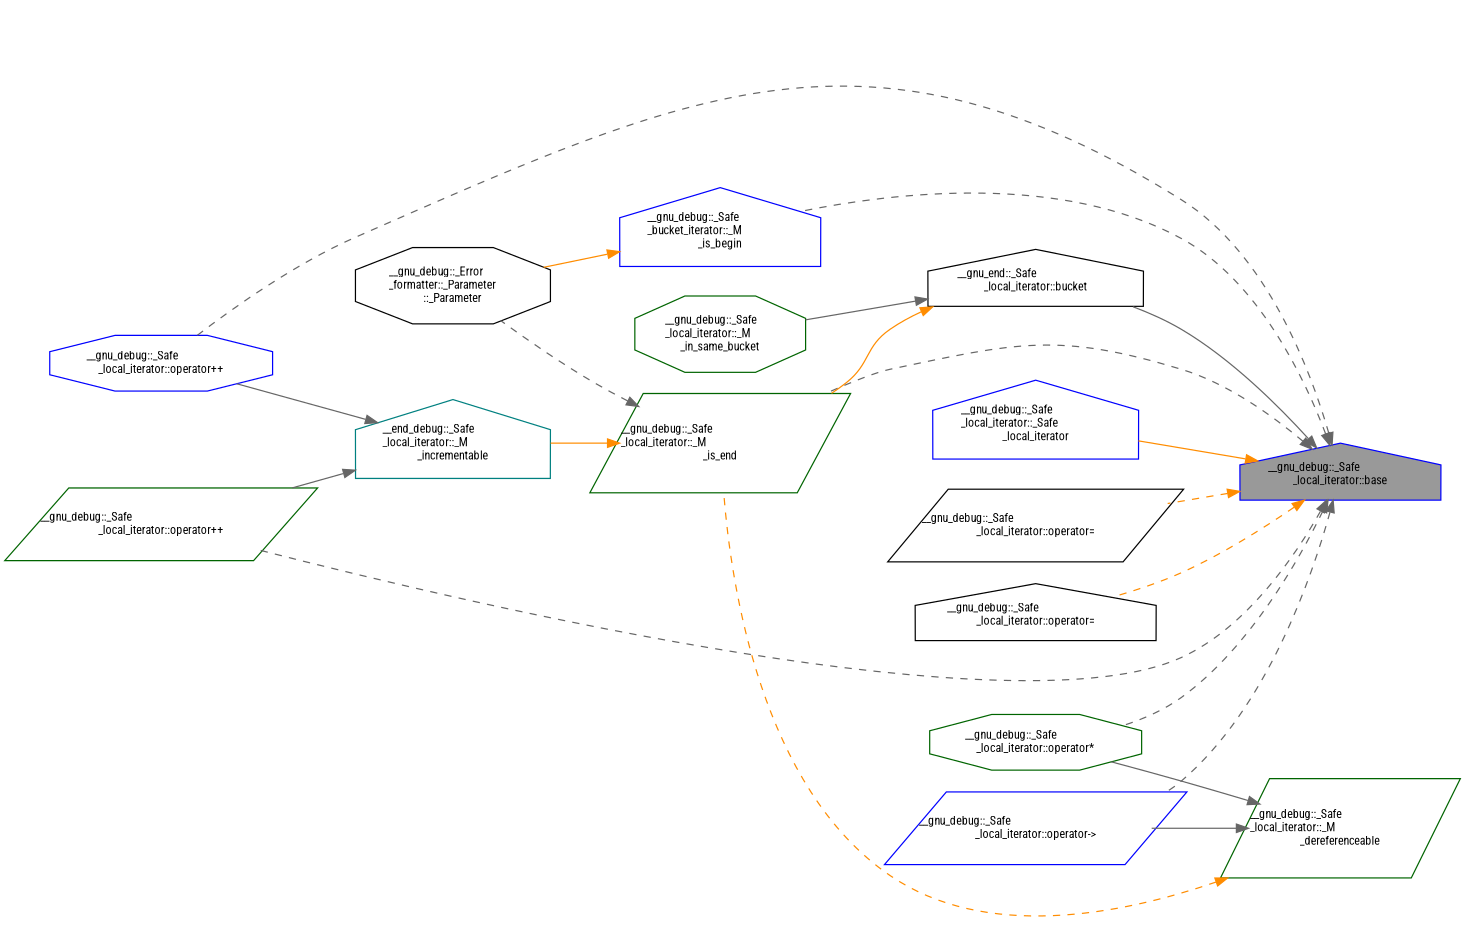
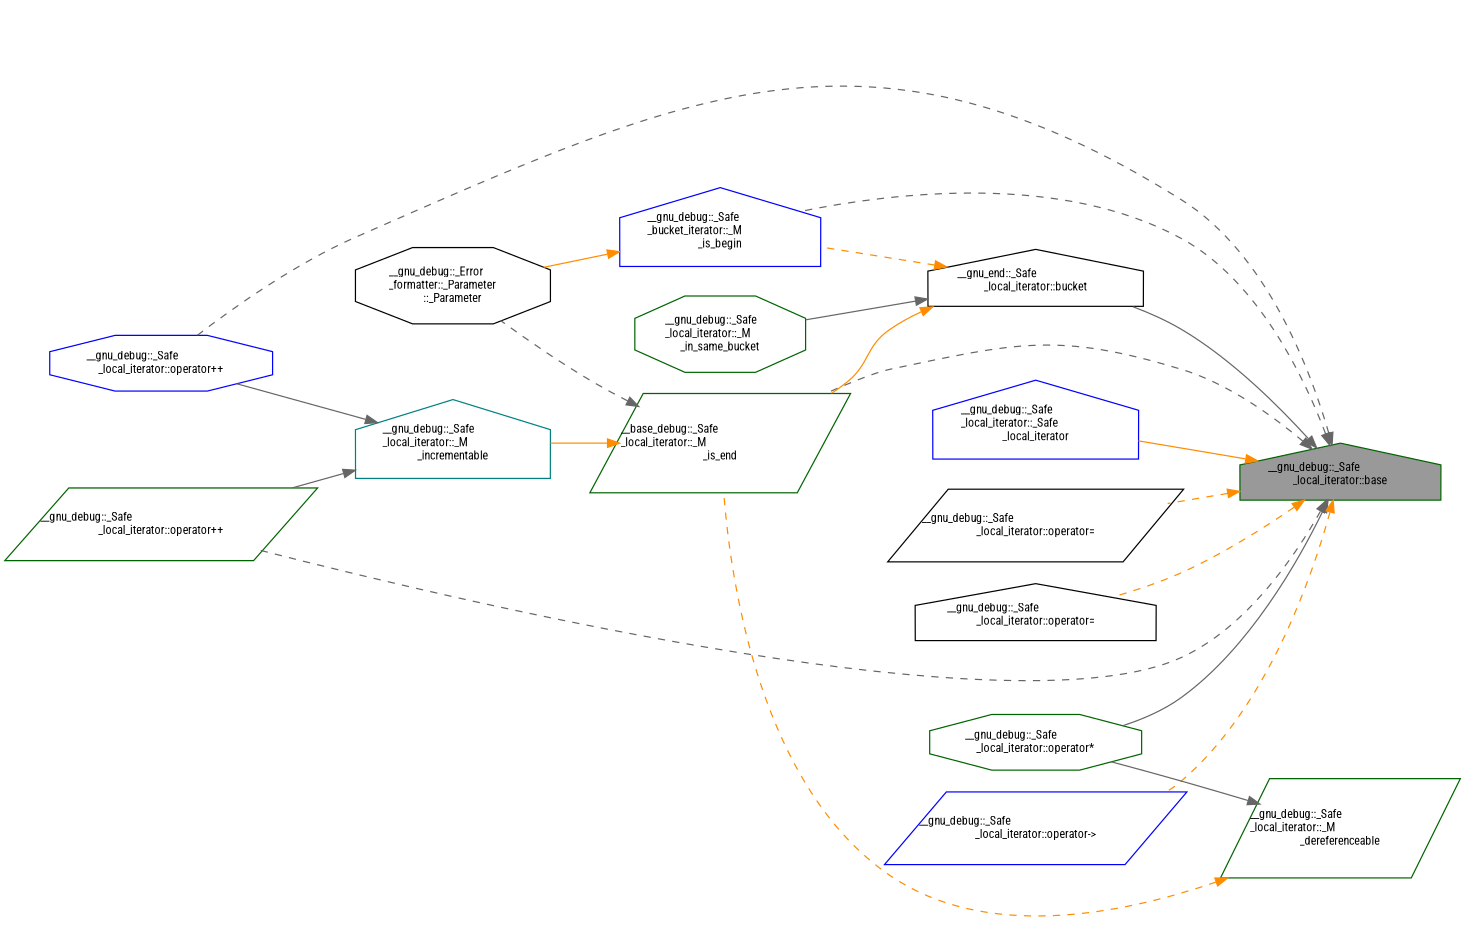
none -> (878, 256)
(453, 443) -> (453, 443)
(720, 443) -> (720, 443)
(1340, 475) -> (1340, 475)
(1242, 638) -> (1242, 638)
(1270, 665) -> (1270, 665)
(1194, 828) -> none
